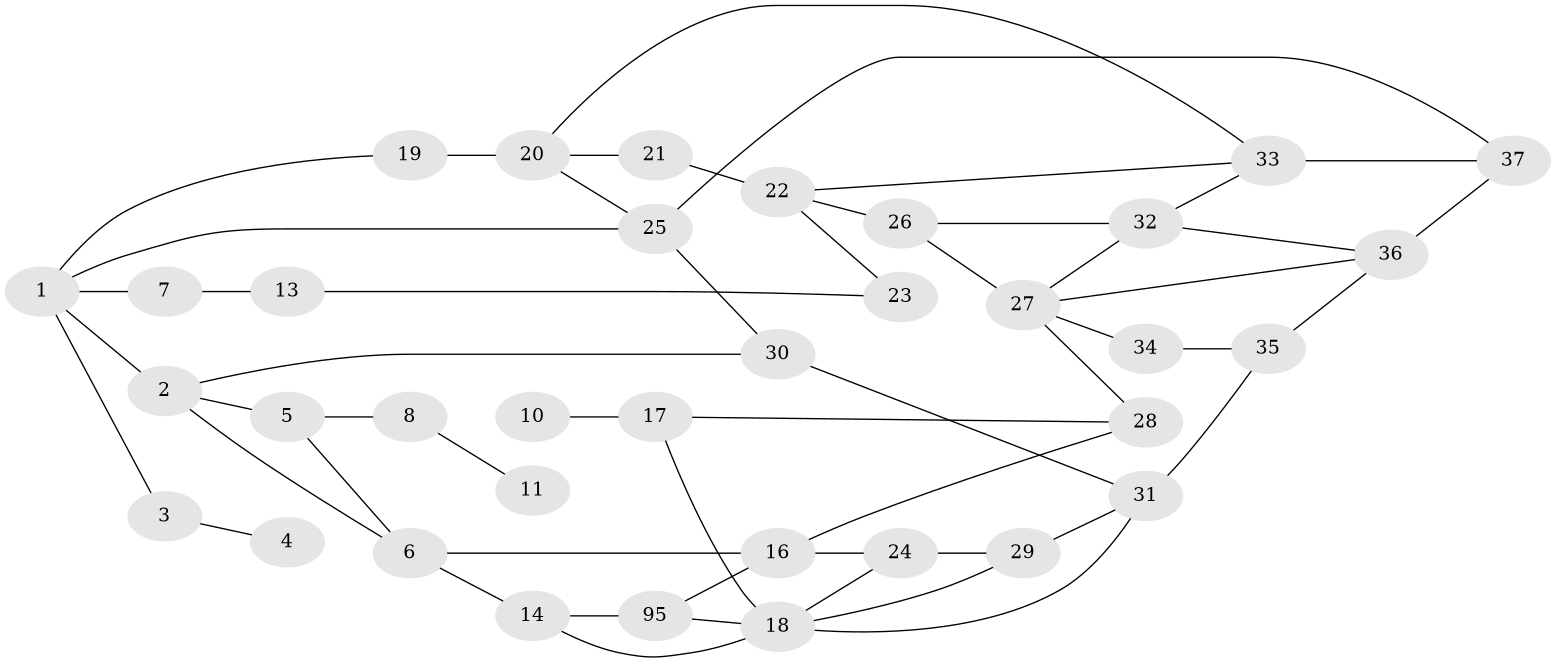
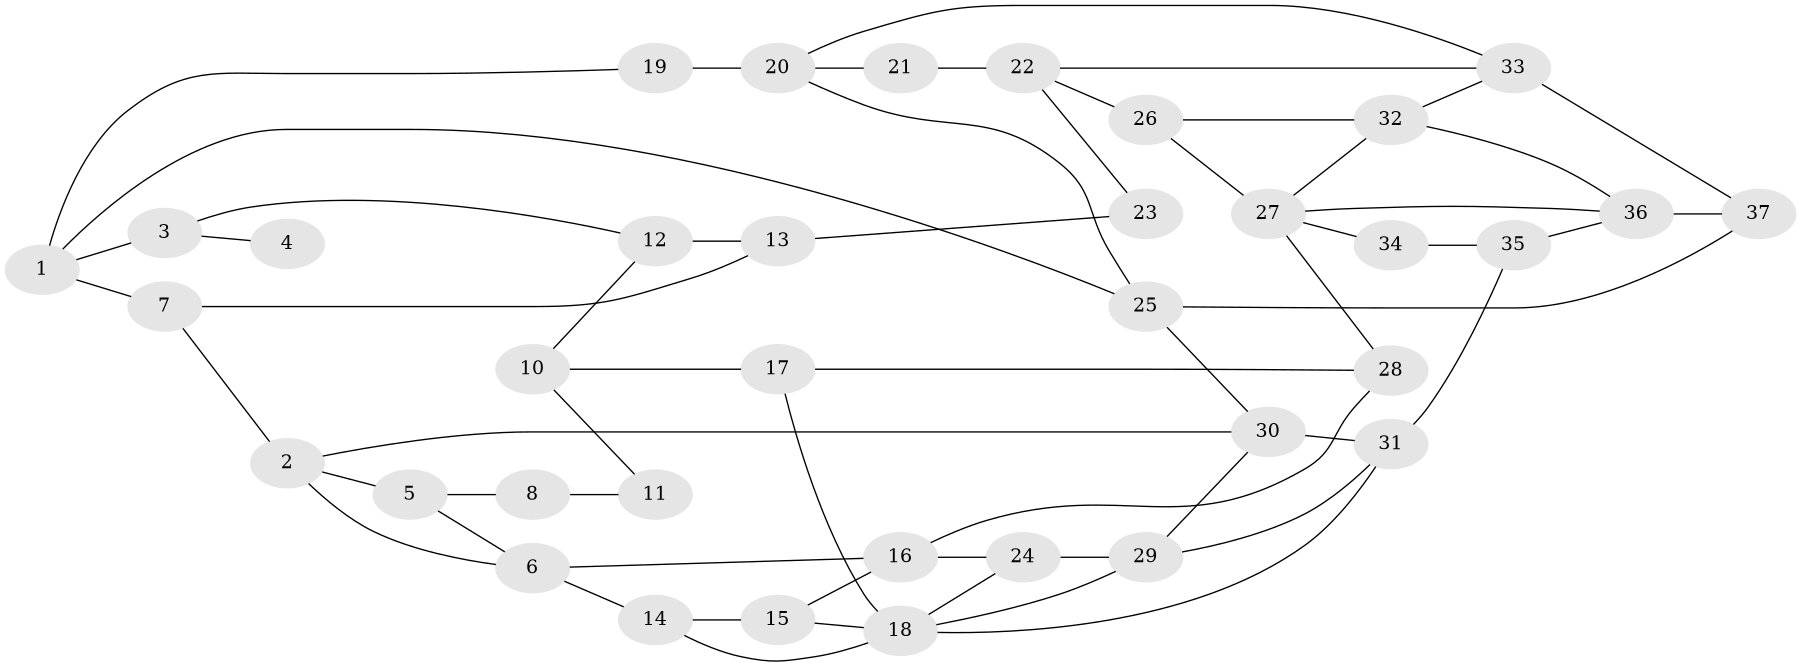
none -> (655, 241)
(103, 341) -> (226, 385)
none -> (586, 424)
none -> (1207, 494)
(655, 616) -> (778, 620)
